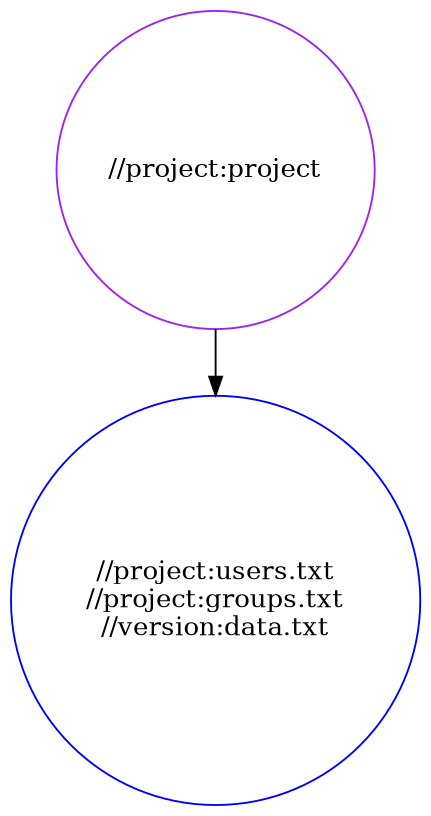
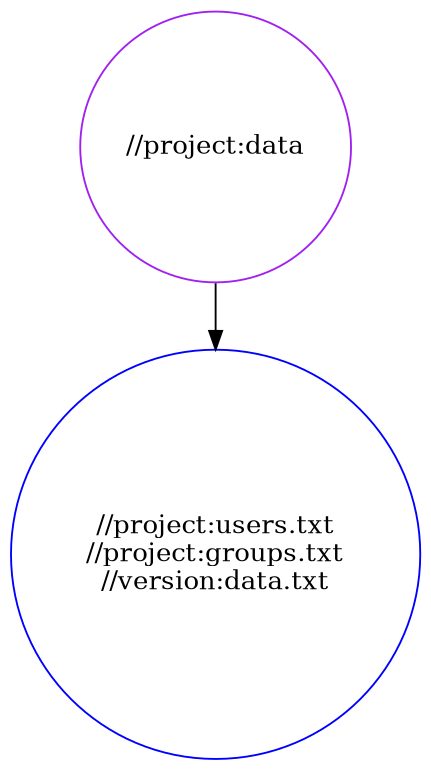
(216, 170) -> (216, 147)
